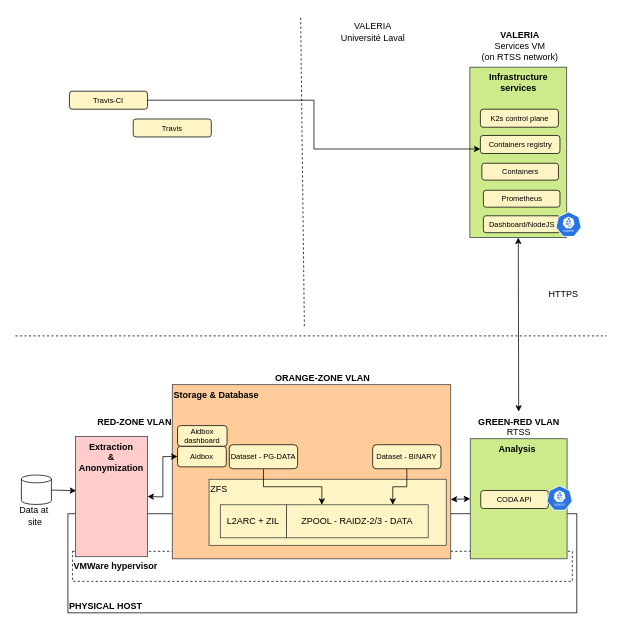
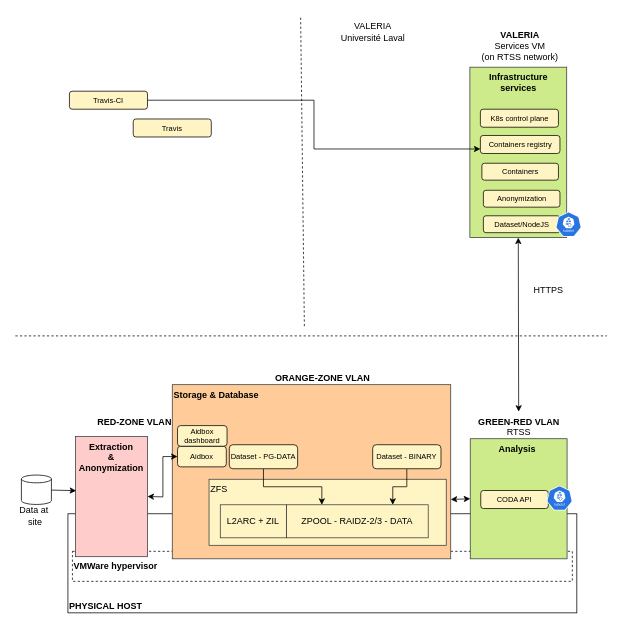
(519, 118) -> (519, 118)
(522, 198) -> (522, 198)
(522, 224) -> (522, 224)
(563, 294) -> (548, 291)
